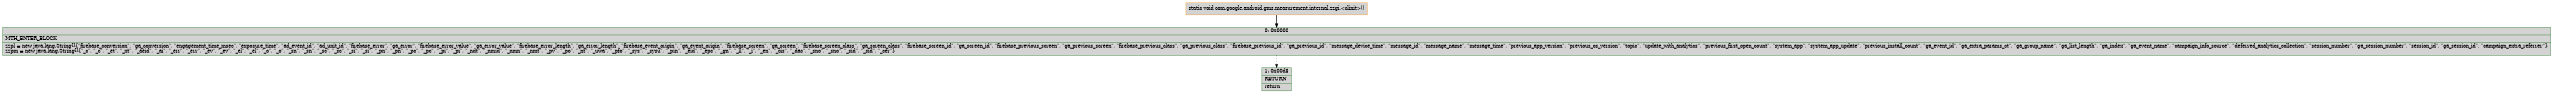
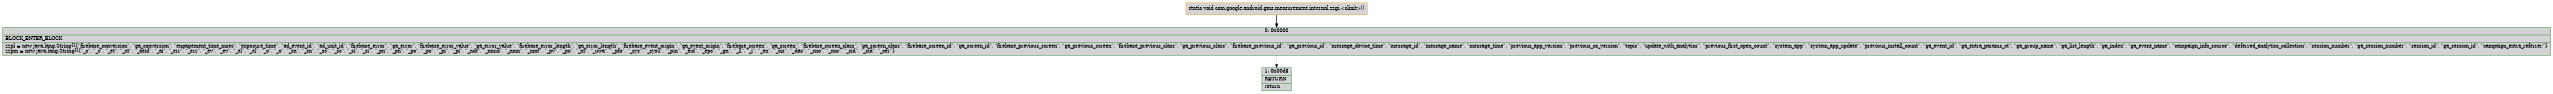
(31, 39) -> (34, 39)
